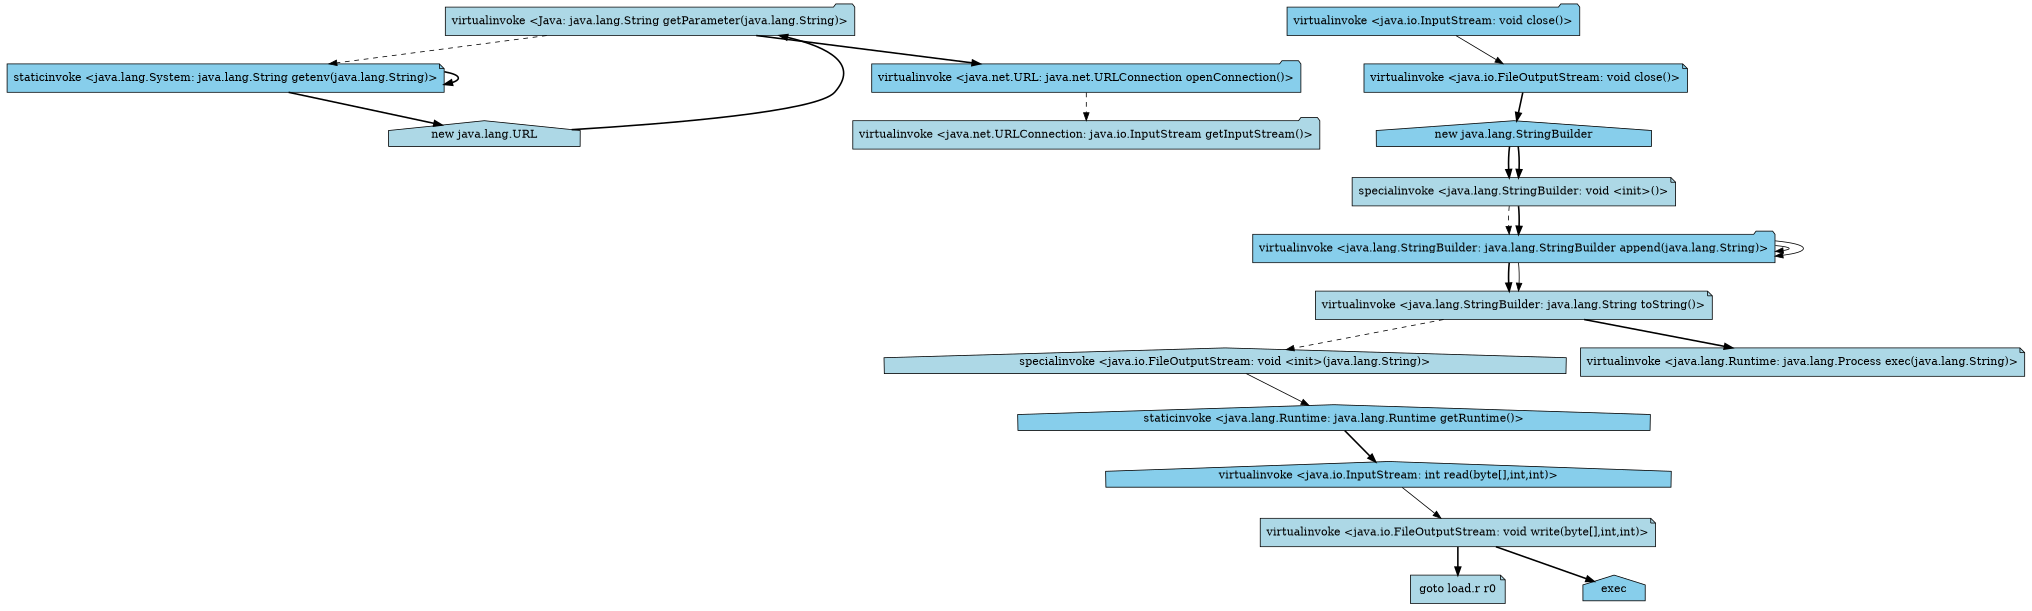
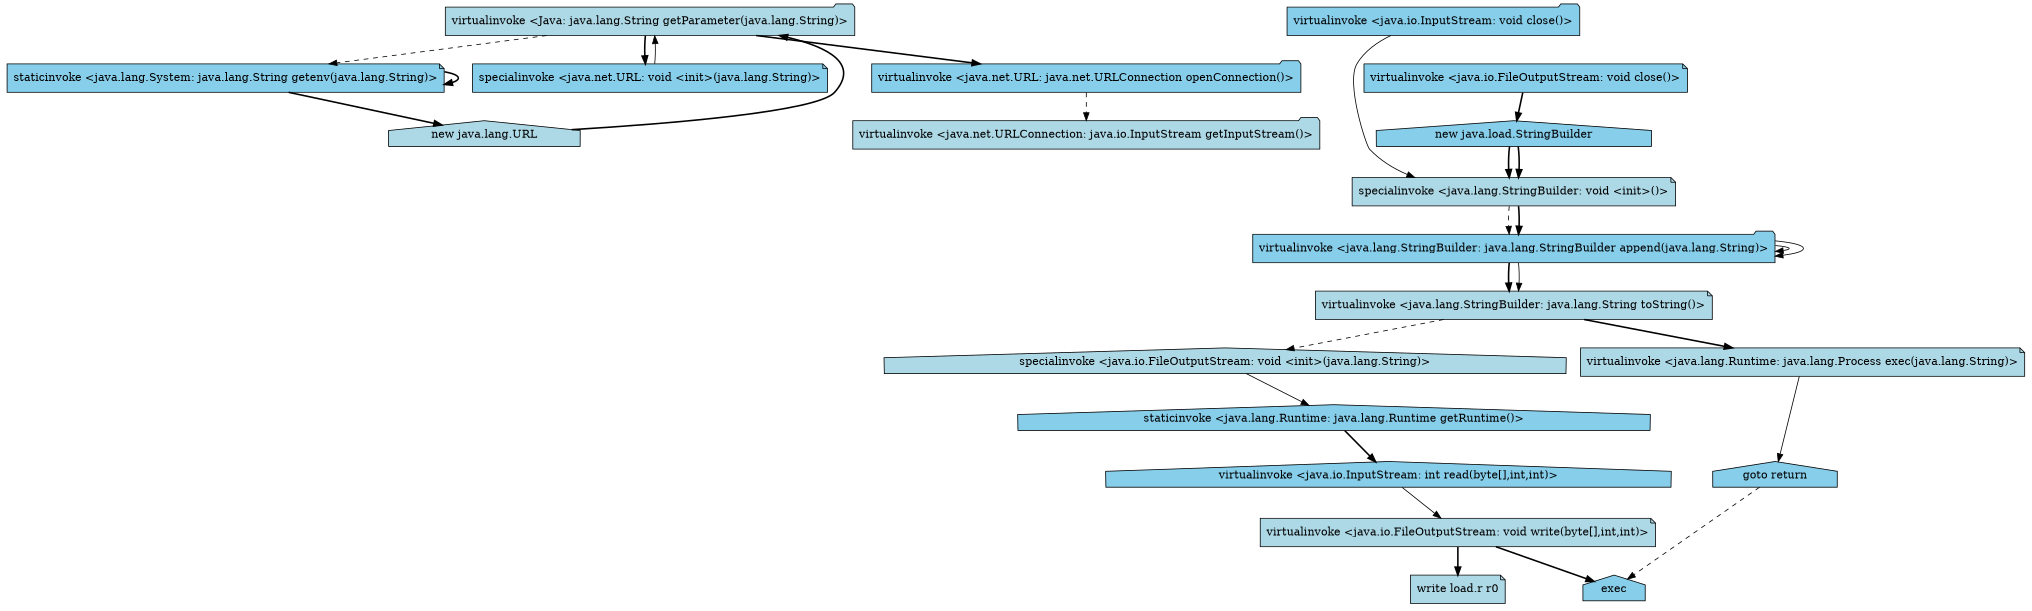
(1476, 48) -> (1357, 108)
none -> (650, 78)
(1514, 135) -> (1514, 135)
none -> (1775, 476)
(1458, 589) -> (1458, 589)
